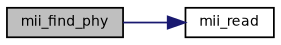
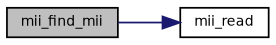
(65, 23) -> (62, 23)
